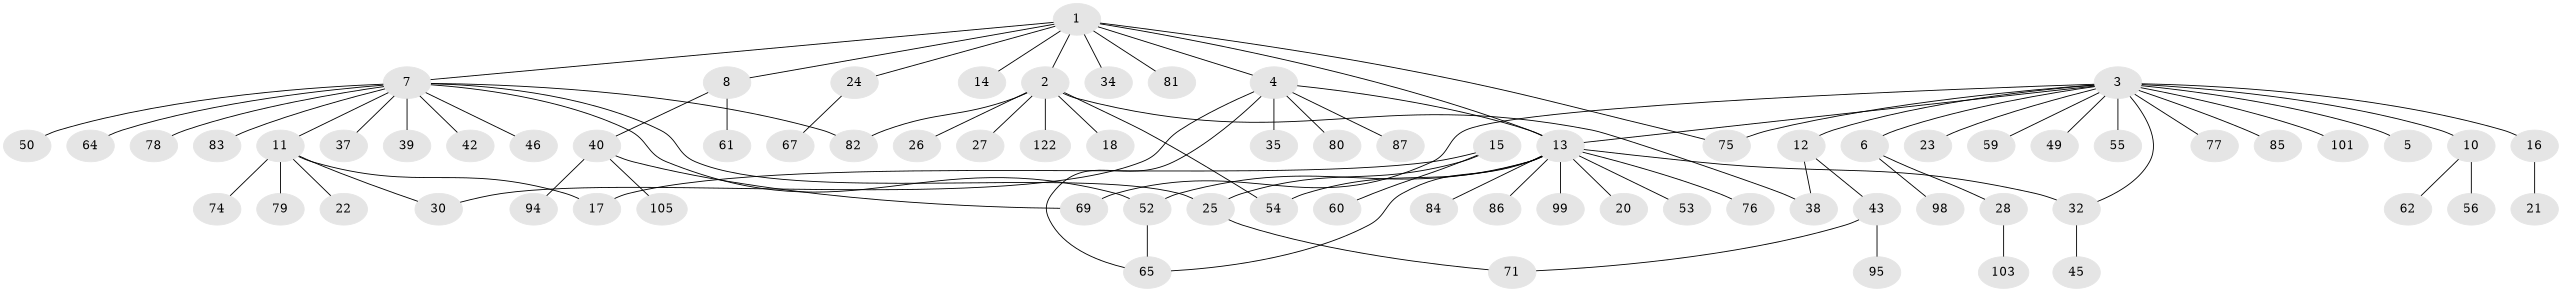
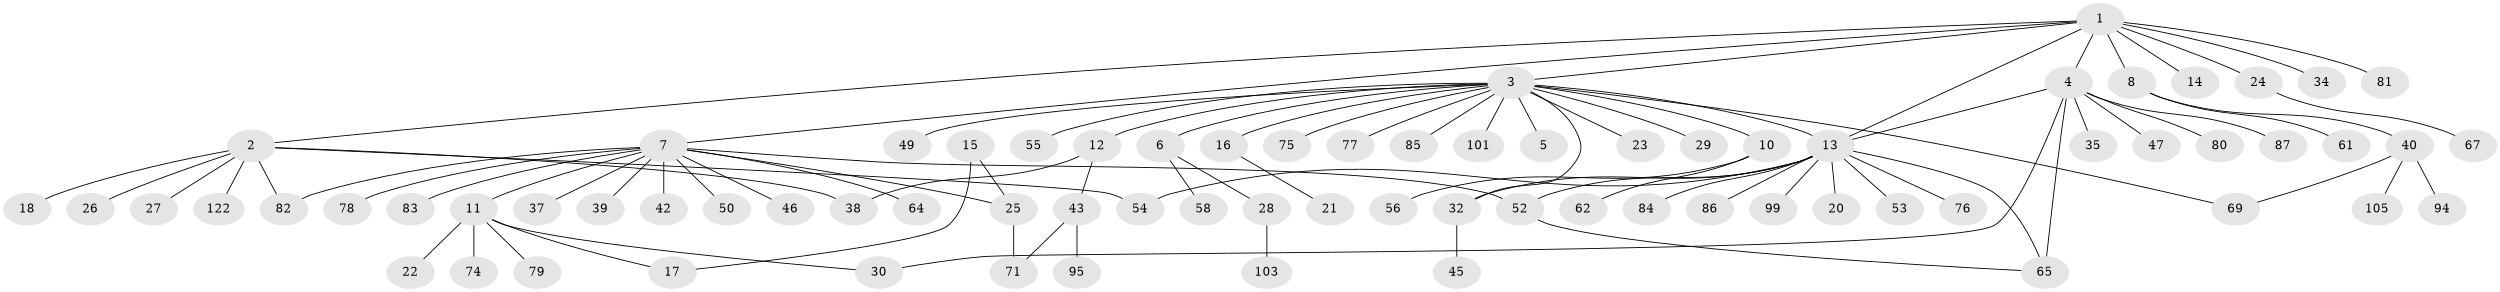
(1405, 70) -> (1806, 51)
(1991, 146) -> (1704, 146)
none -> (2157, 146)
(1337, 209) -> none
(1940, 209) -> (1204, 209)
